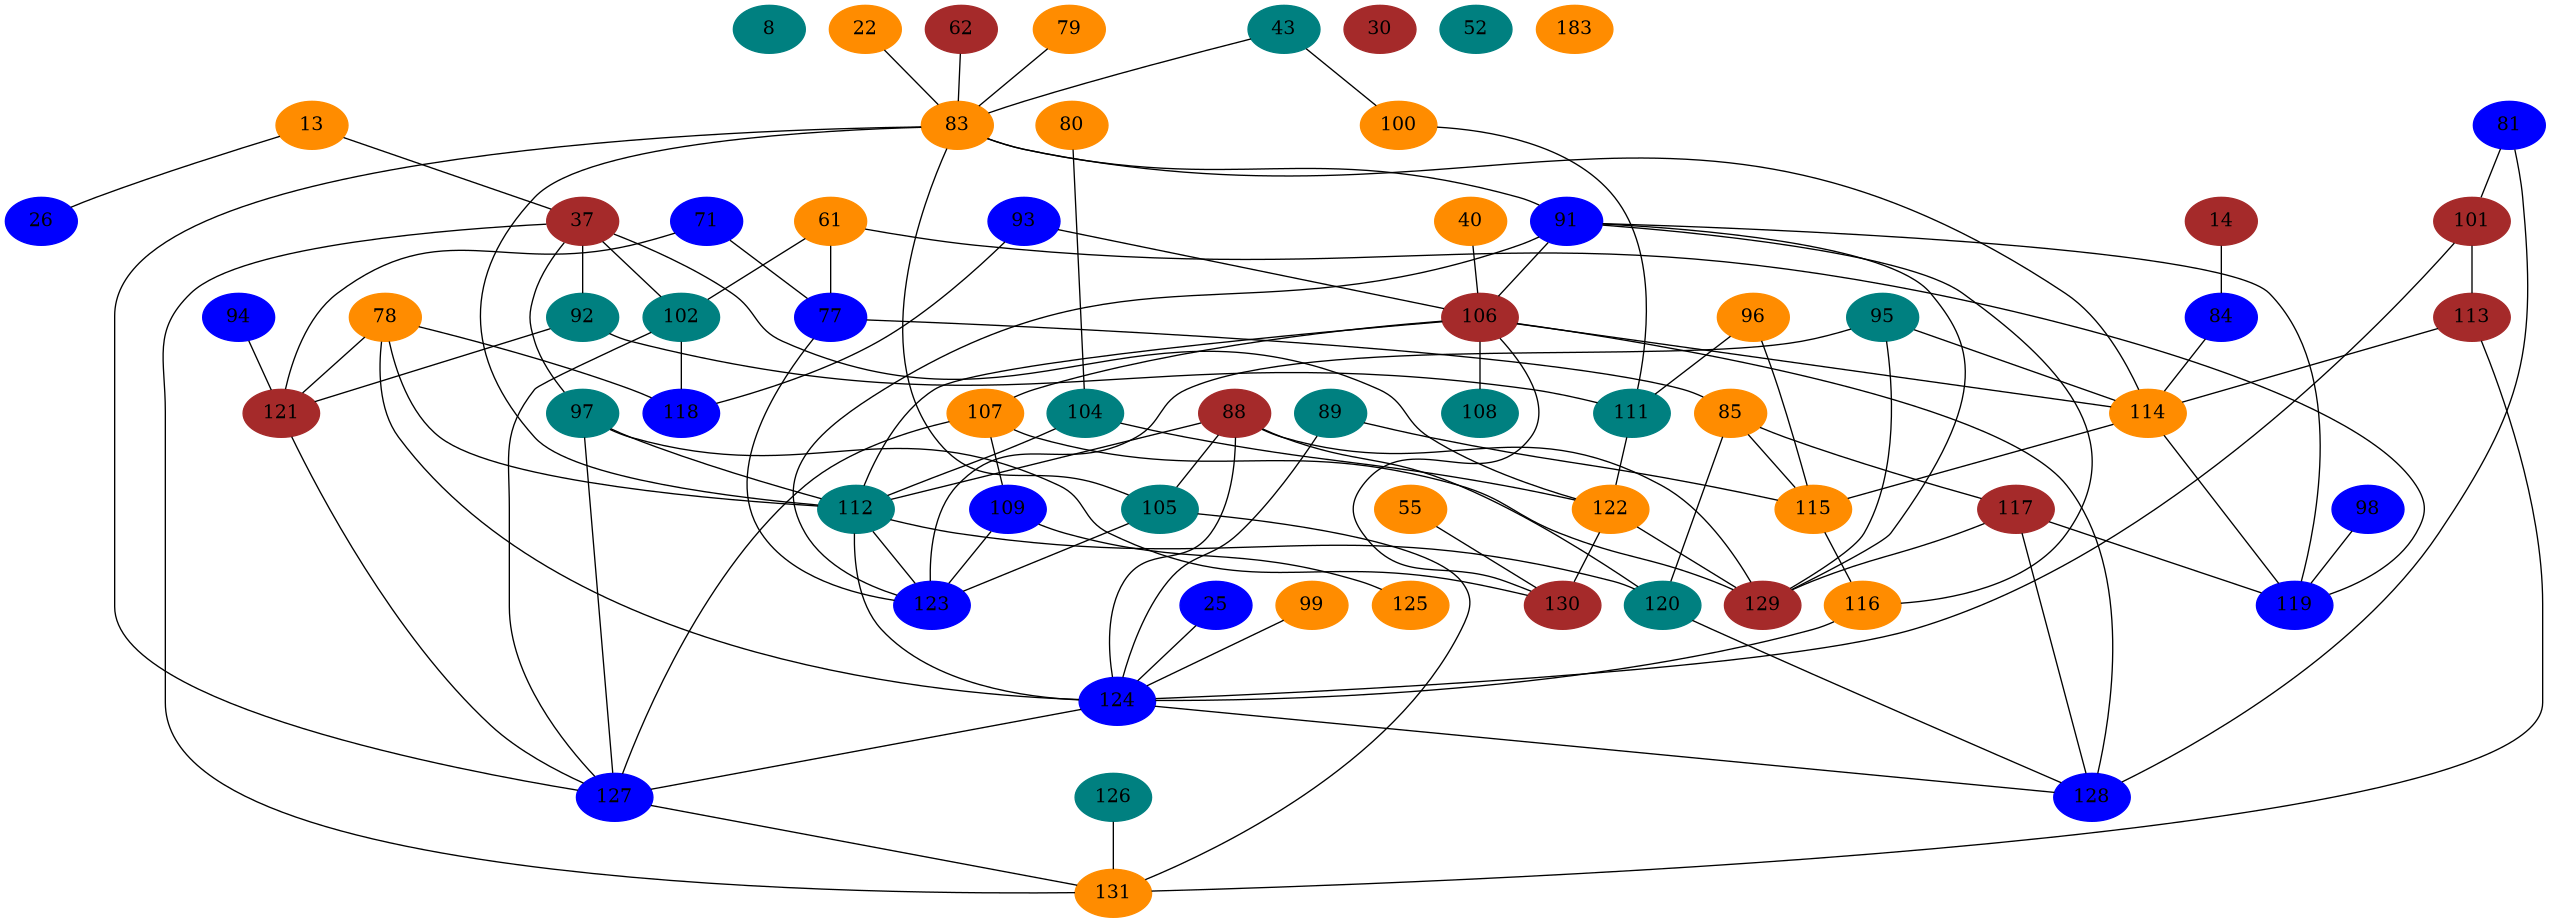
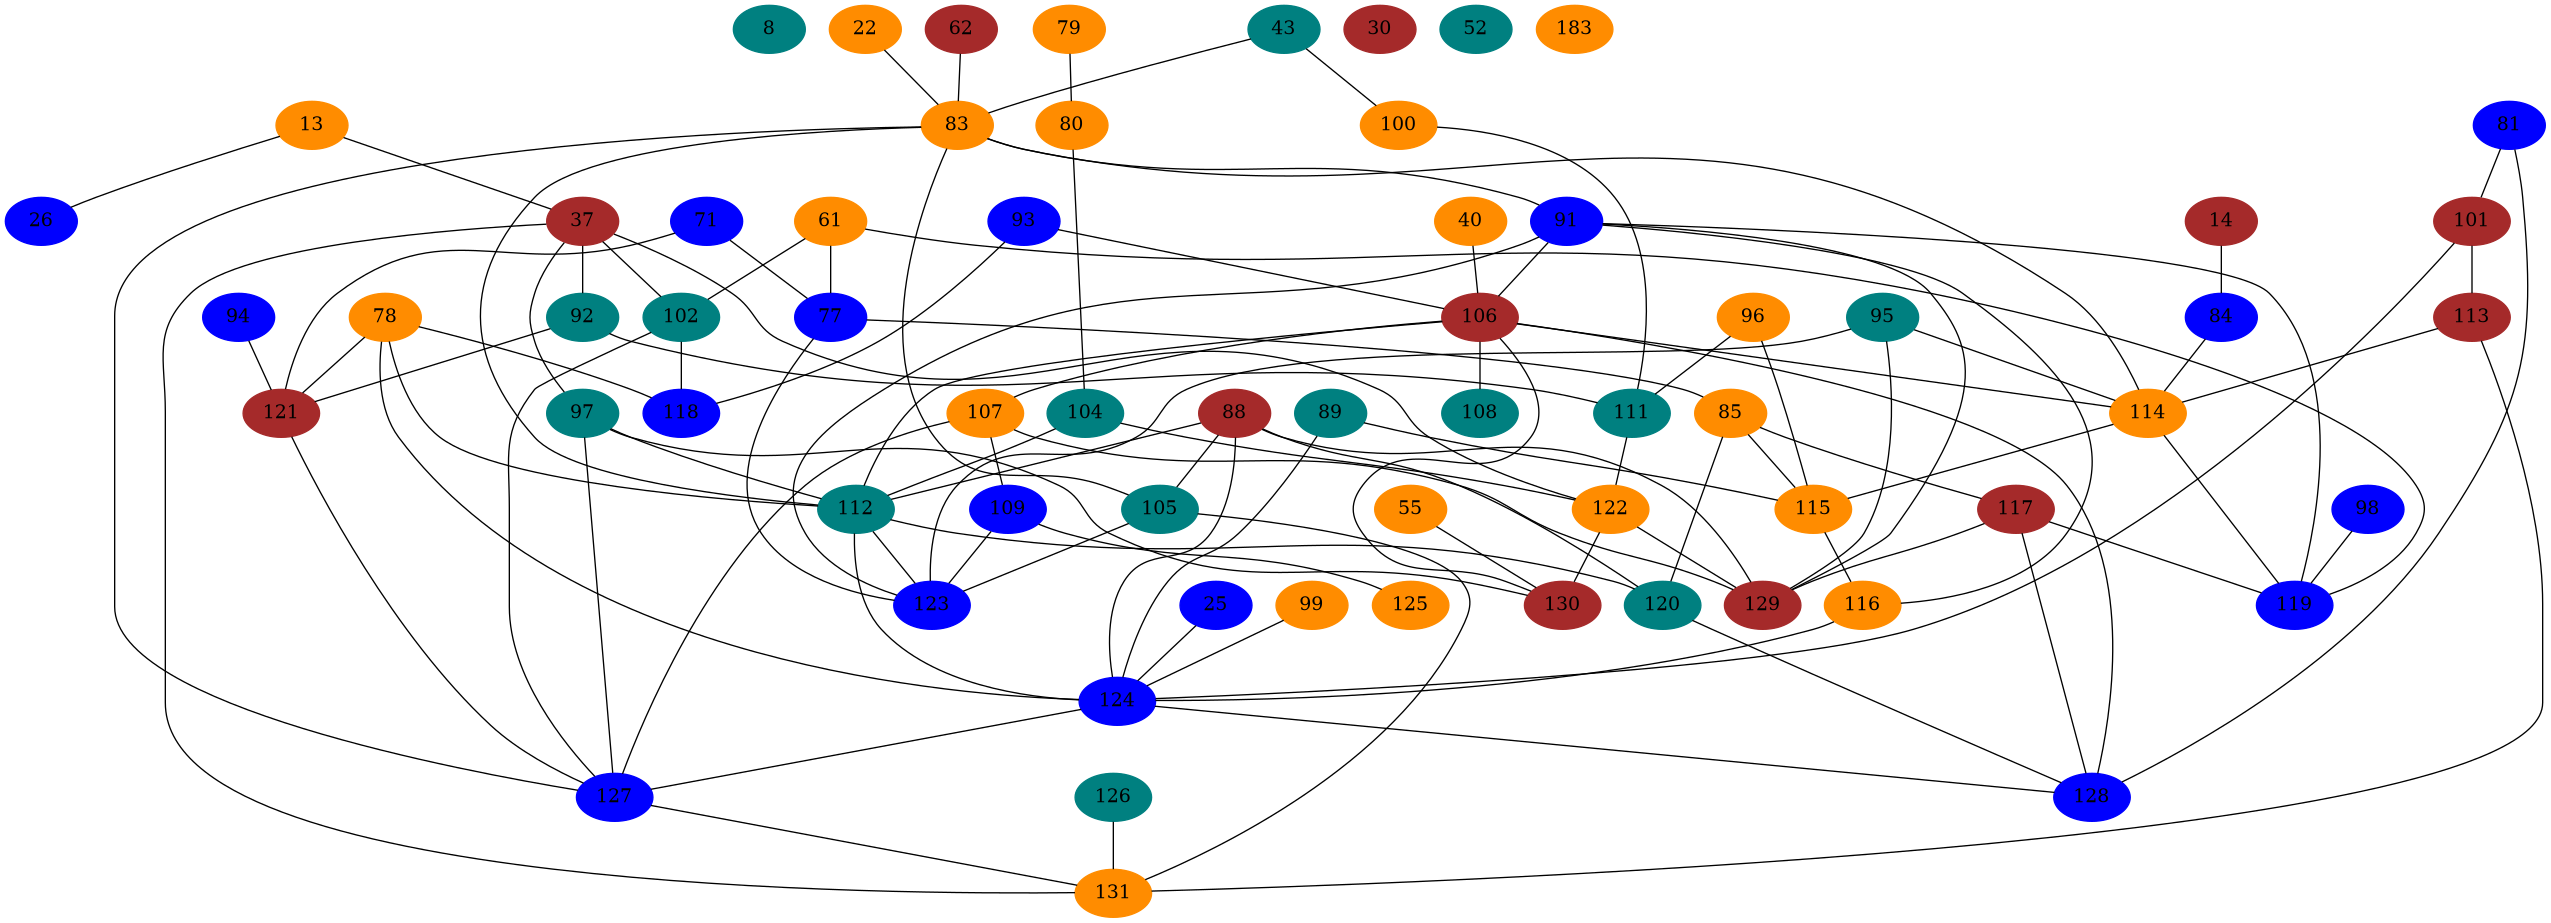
(1013, 77) -> (1071, 77)
